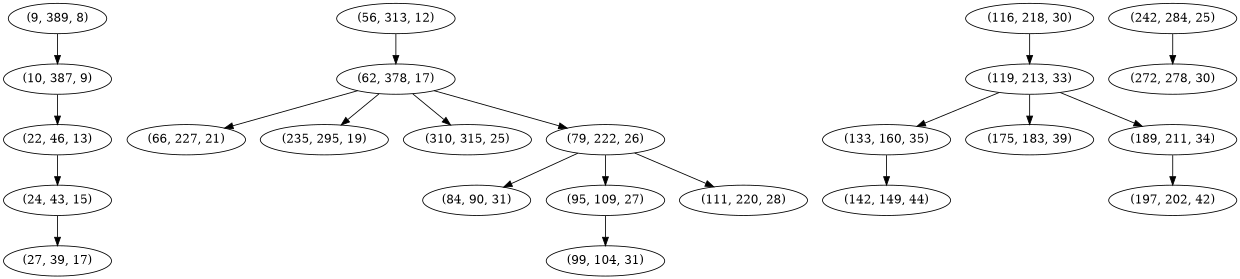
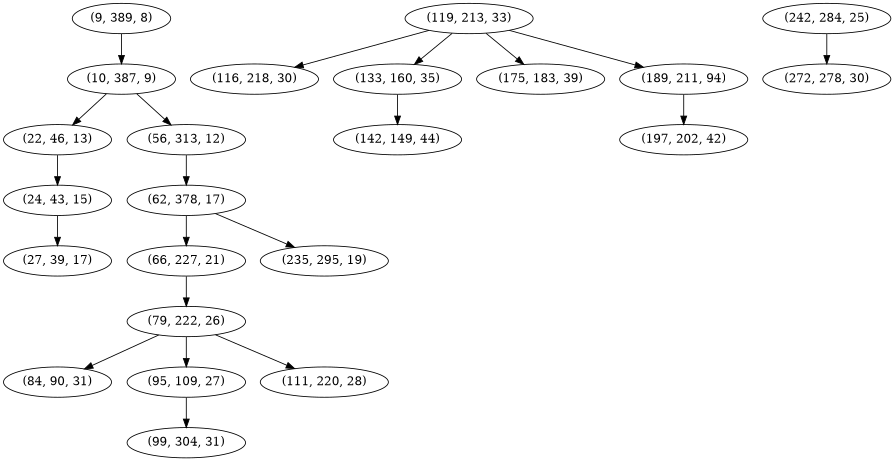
(1030, 45) -> (366, 48)
none -> (151, 107)
(496, 108) -> (186, 287)
(467, 140) -> none
(1173, 140) -> (684, 79)
(605, 261) -> (186, 443)
